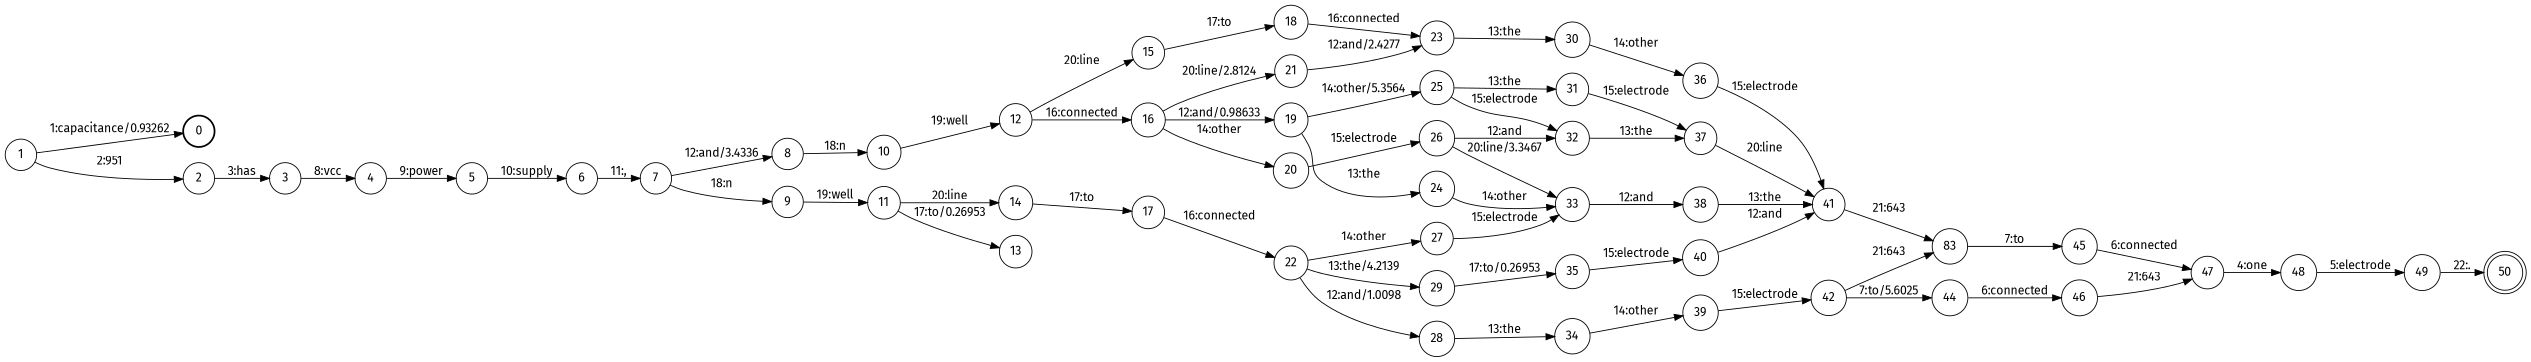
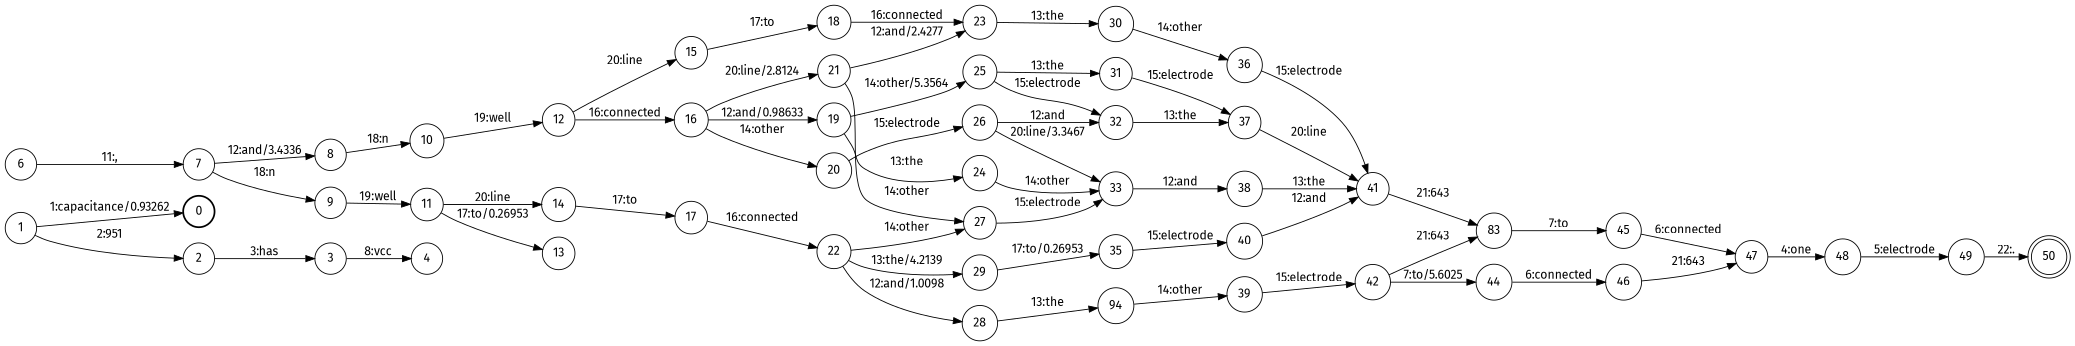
(472, 178) -> none
none -> (859, 187)
(1572, 336) -> (1116, 306)
